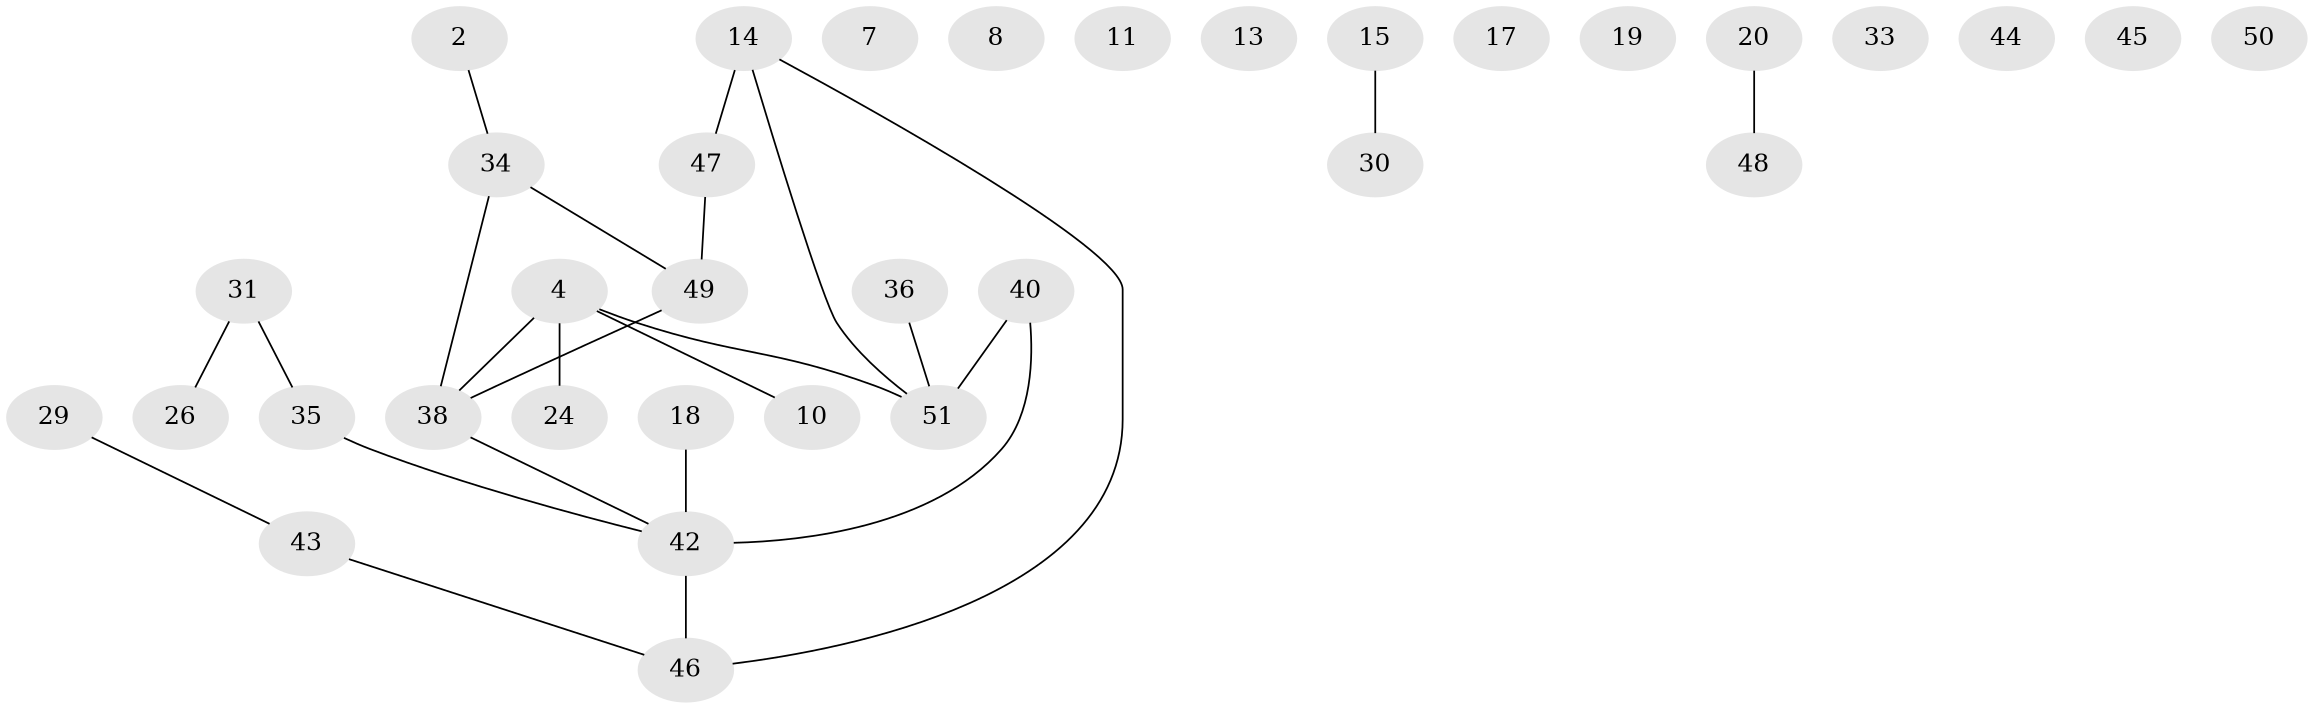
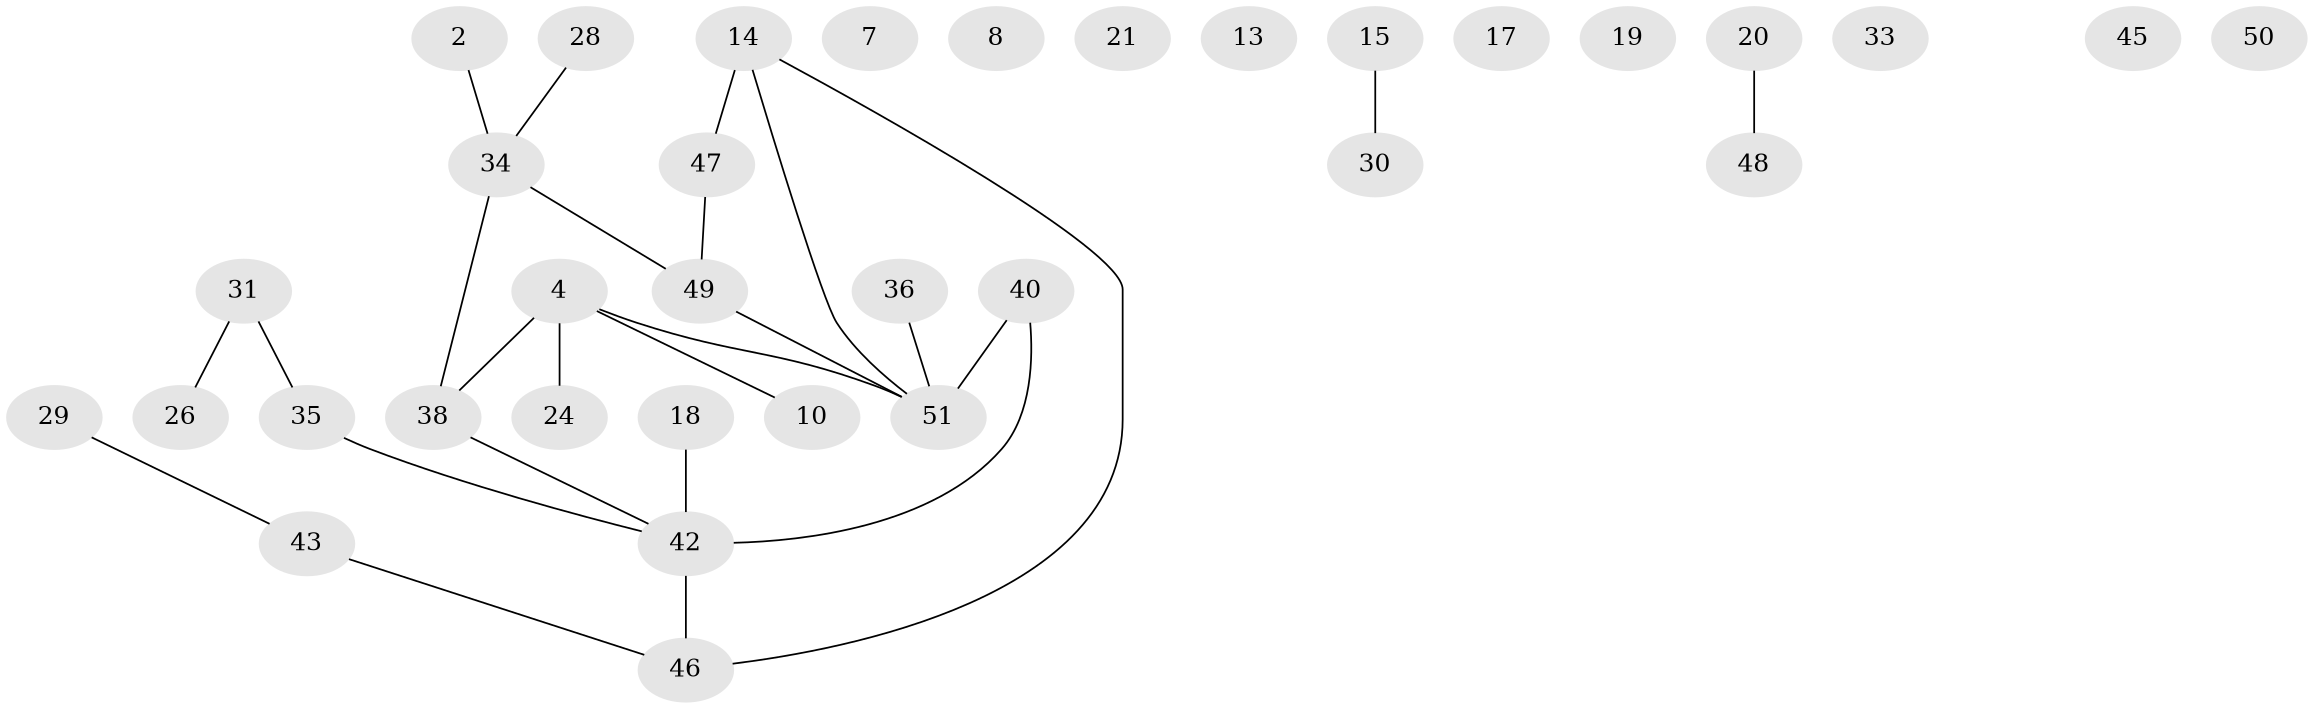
none -> (586, 39)
(1123, 39) -> (1123, 39)
(2007, 39) -> none
(571, 352) -> (819, 354)
